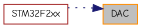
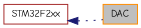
(81, 8) -> (90, 21)
